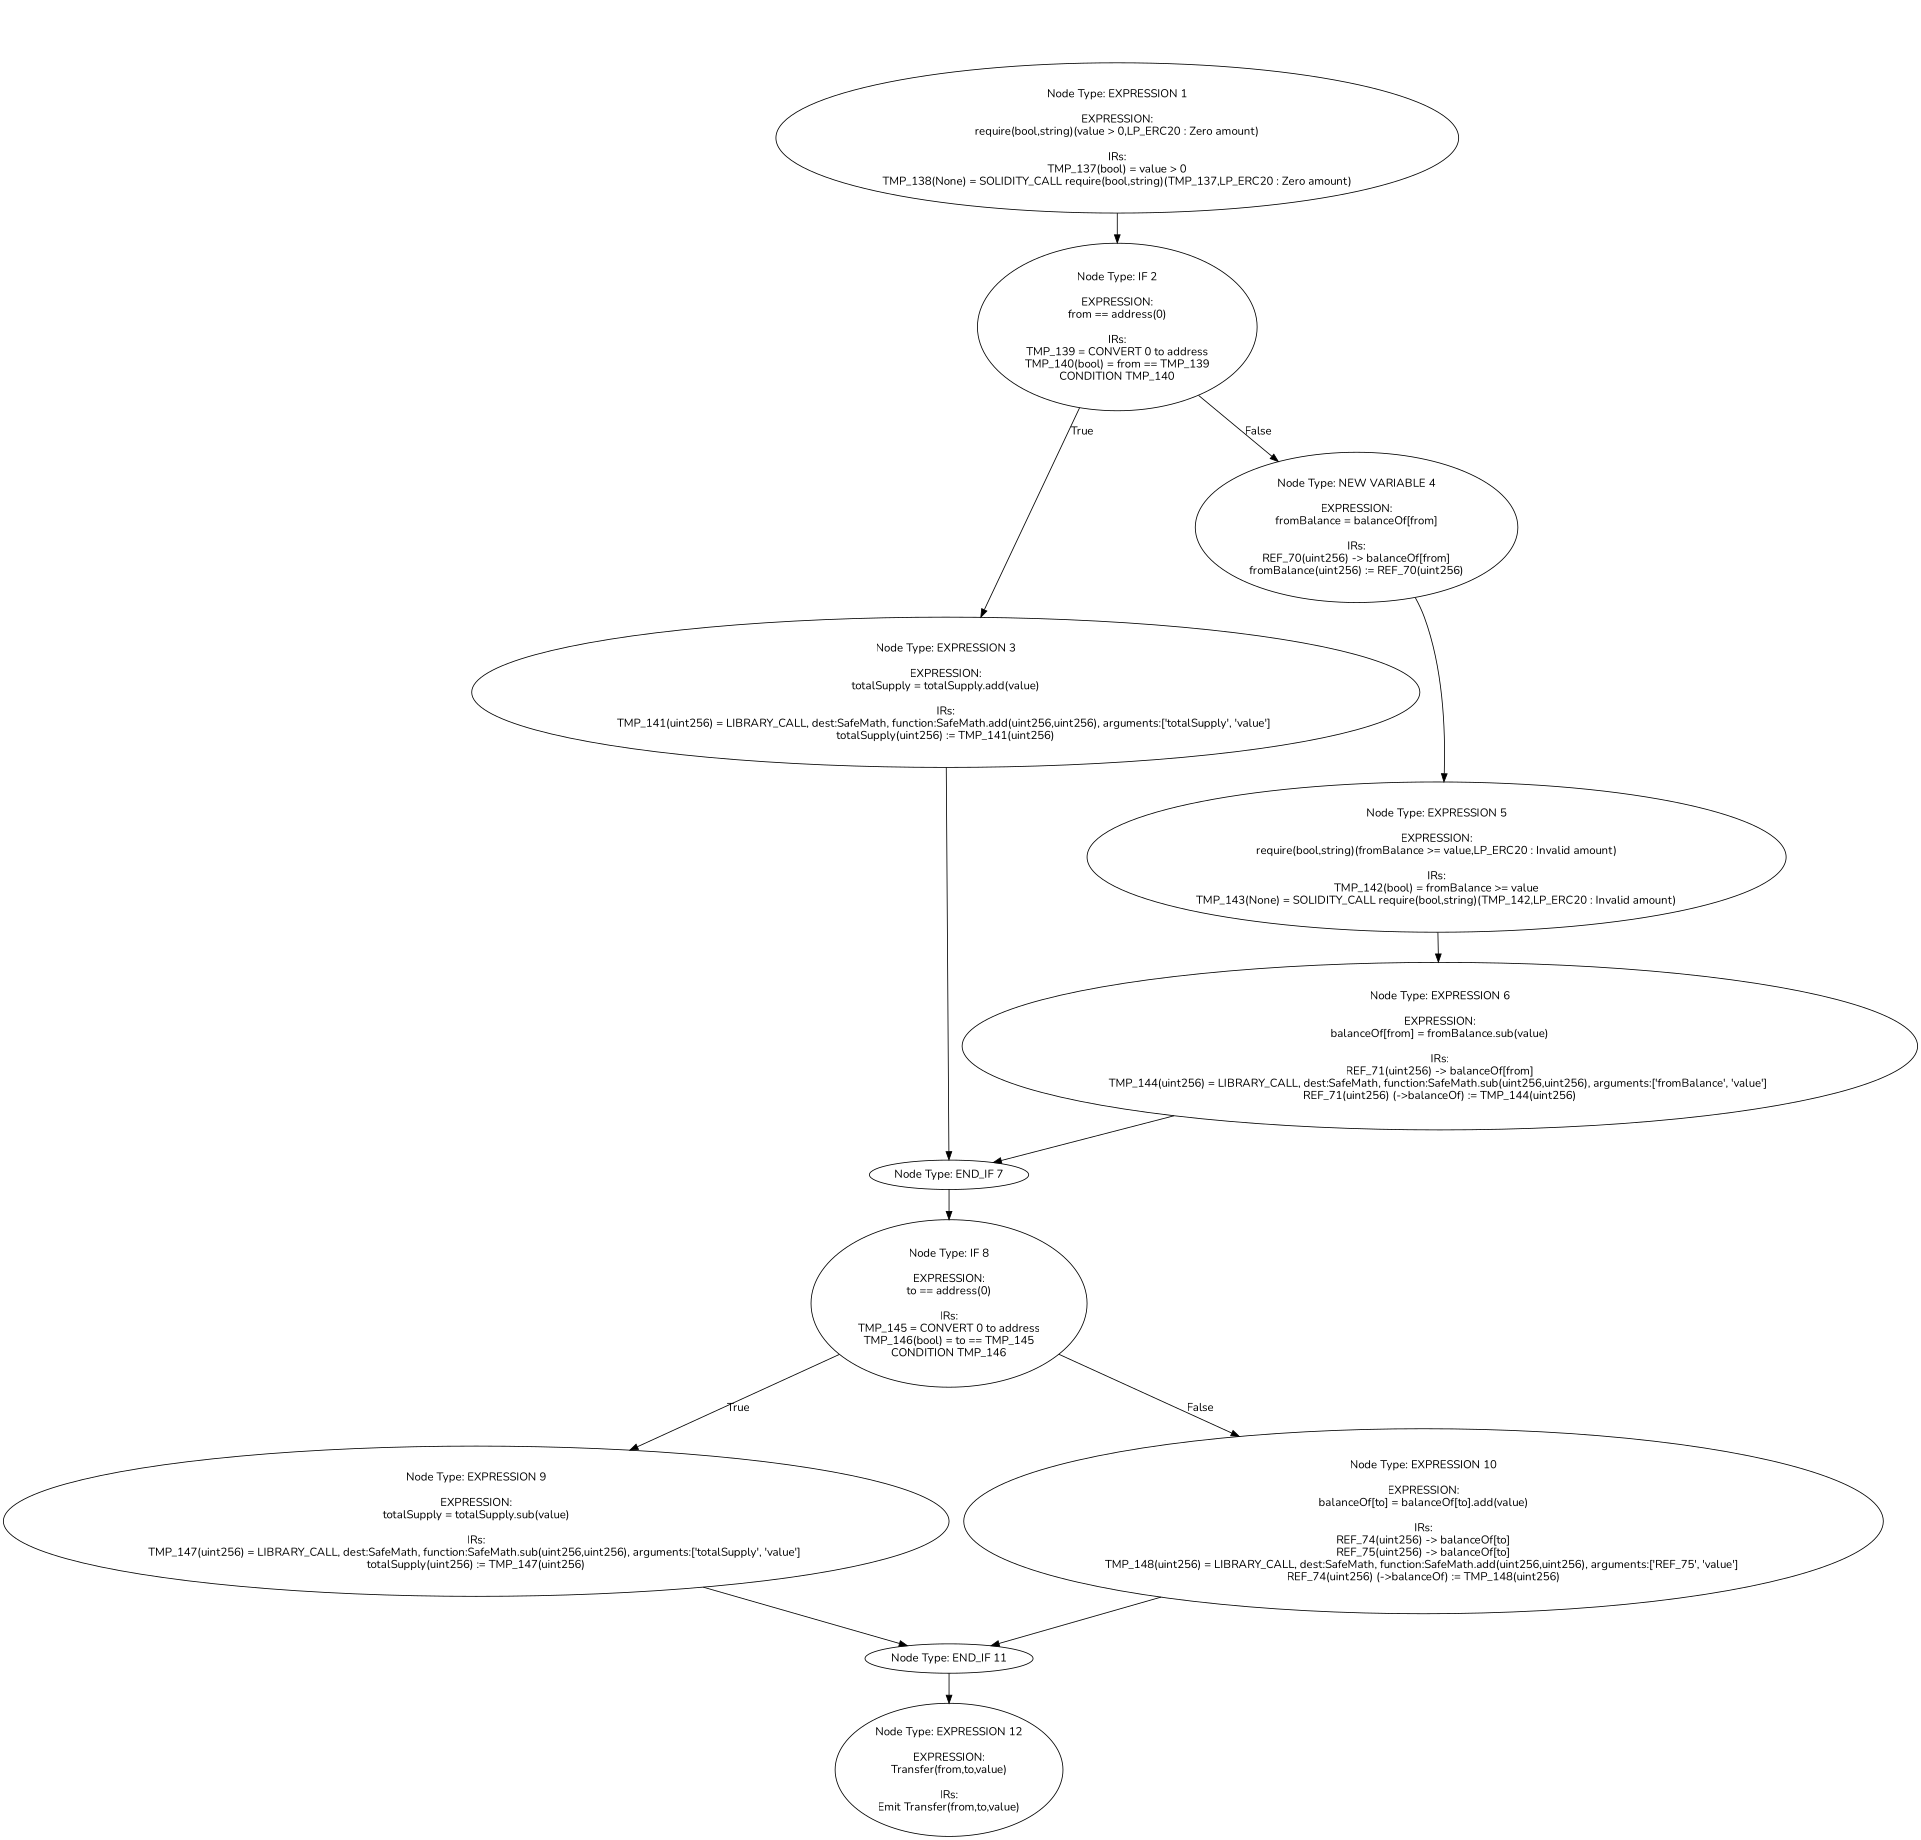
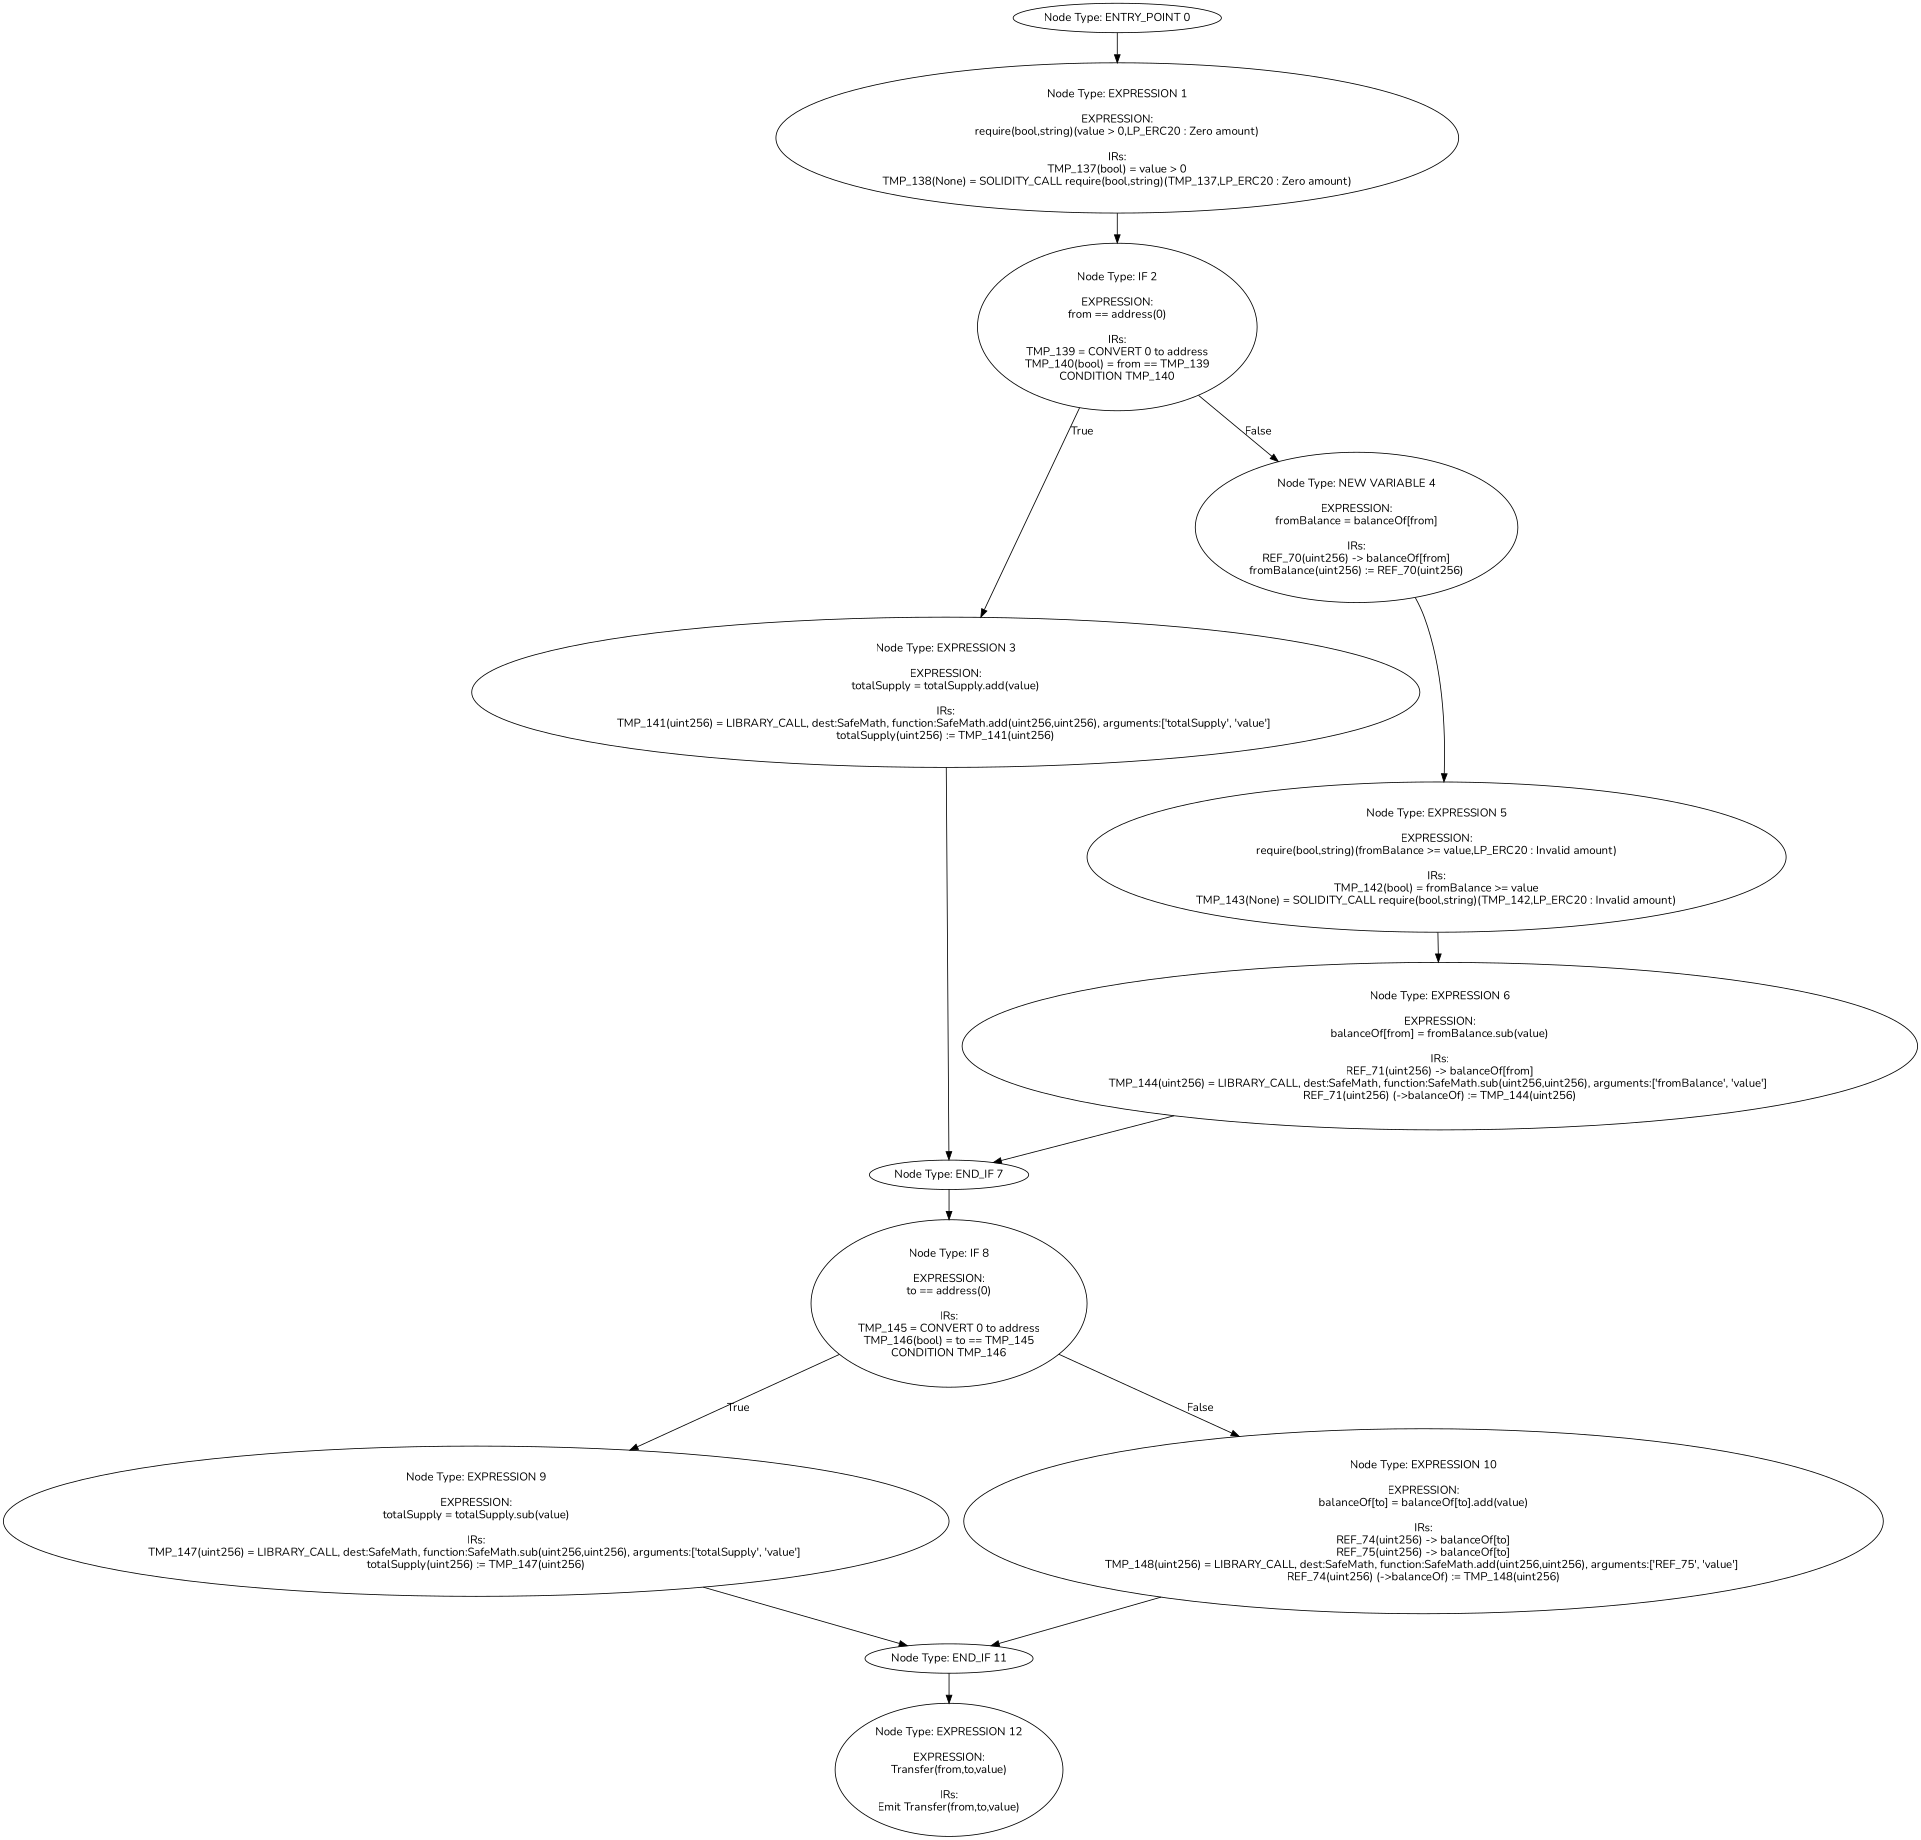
none -> (1117, 18)
